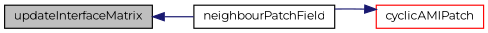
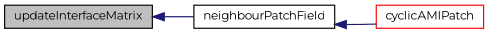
(350, 9) -> (361, 24)
